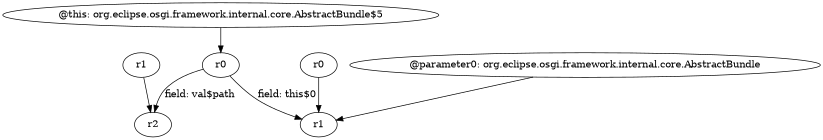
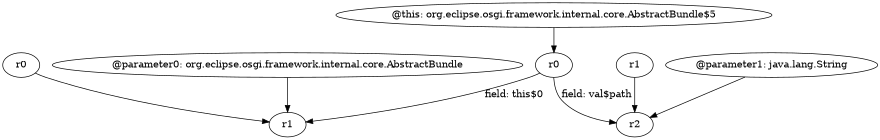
none -> (772, 65)
